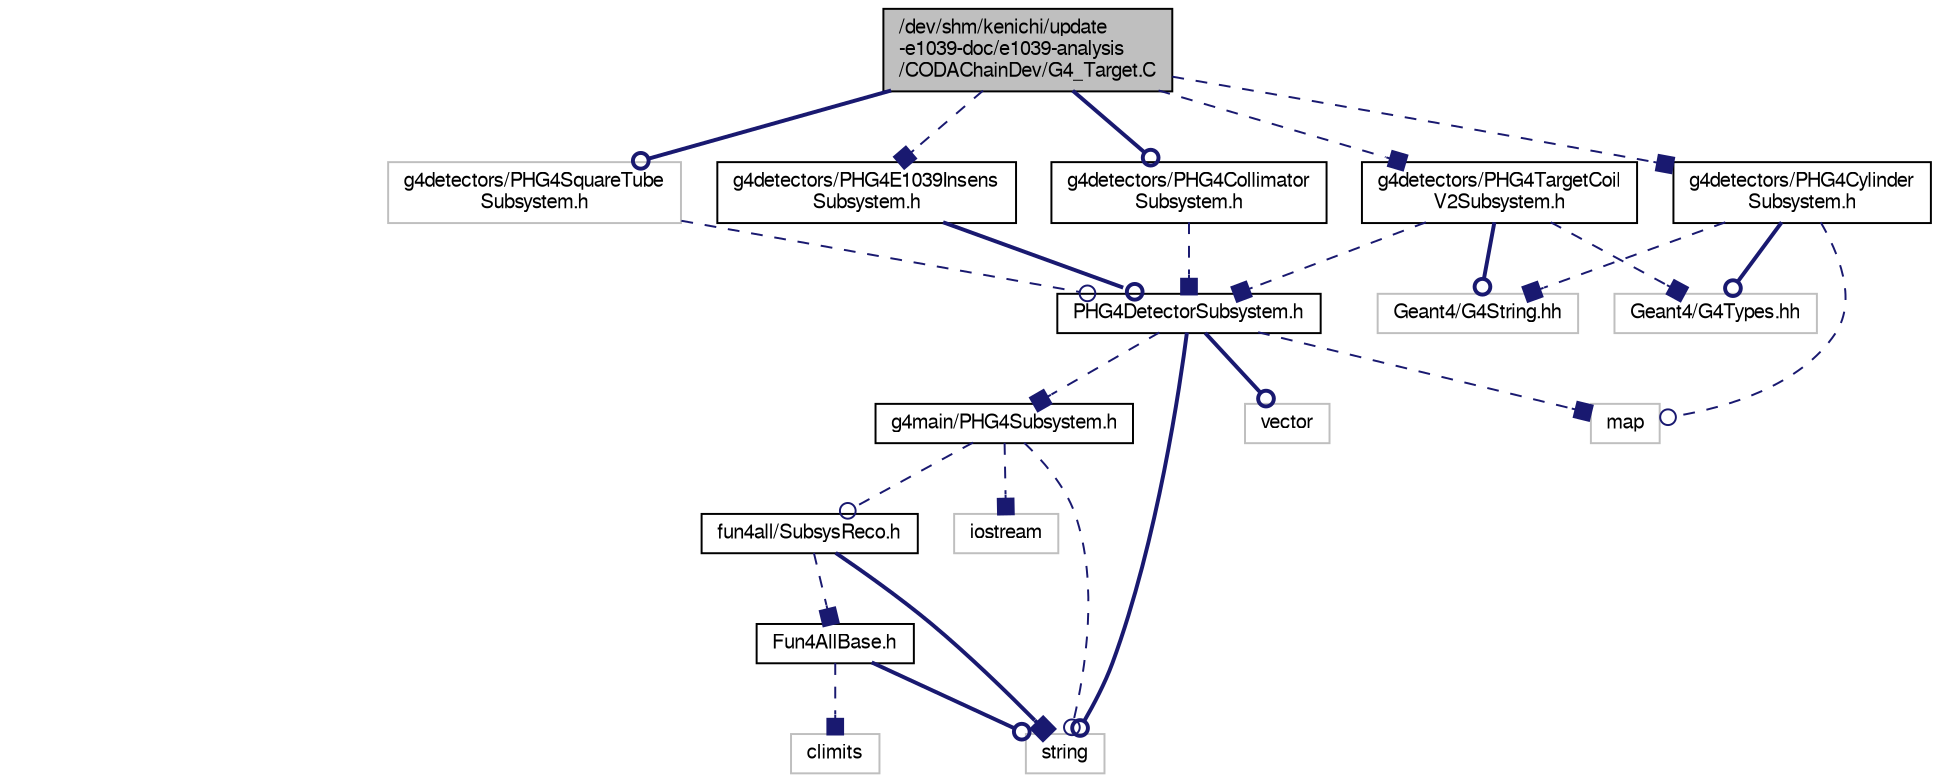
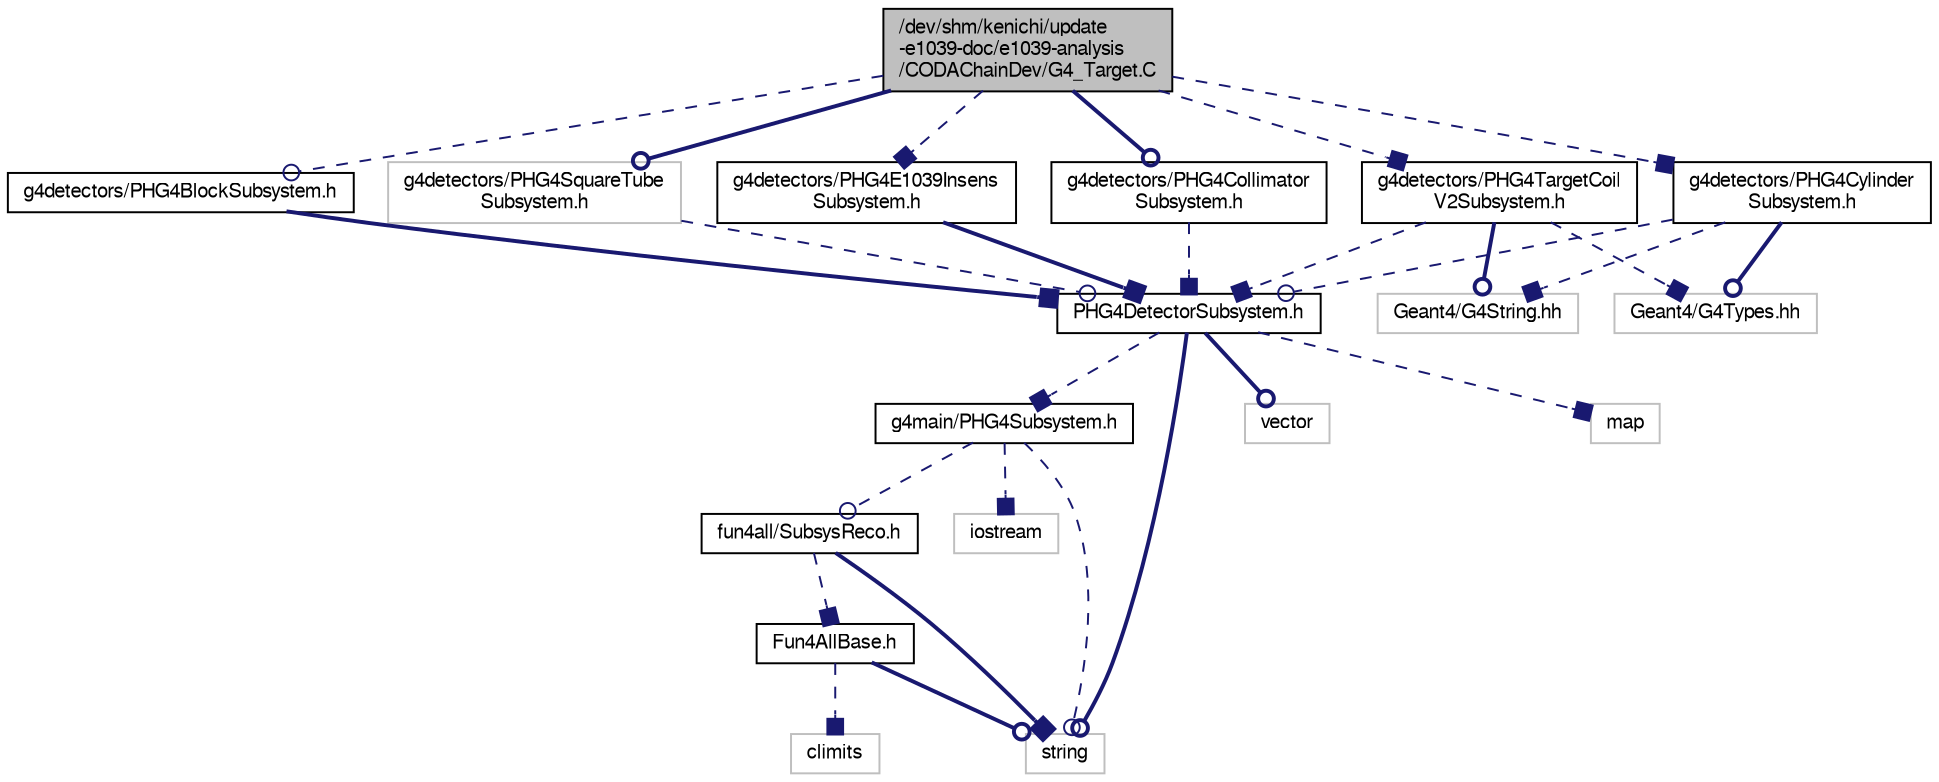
none -> (181, 193)
(1033, 255) -> (1033, 255)
(1813, 358) -> (1474, 258)
